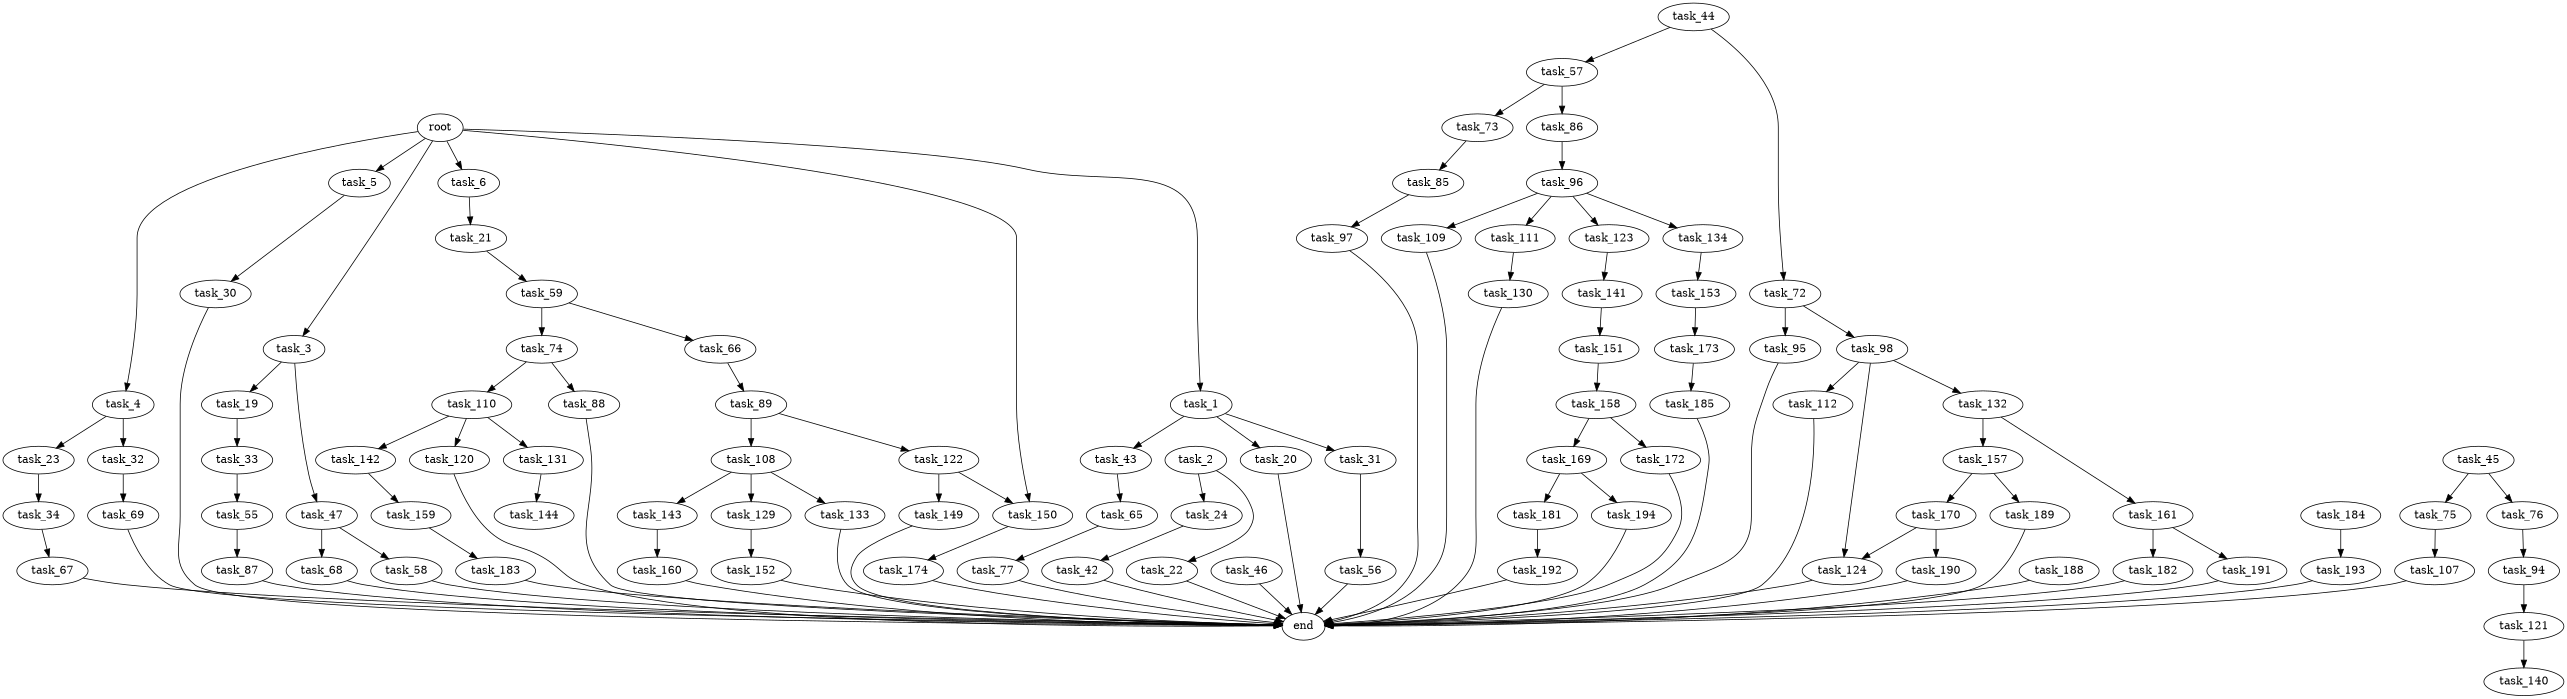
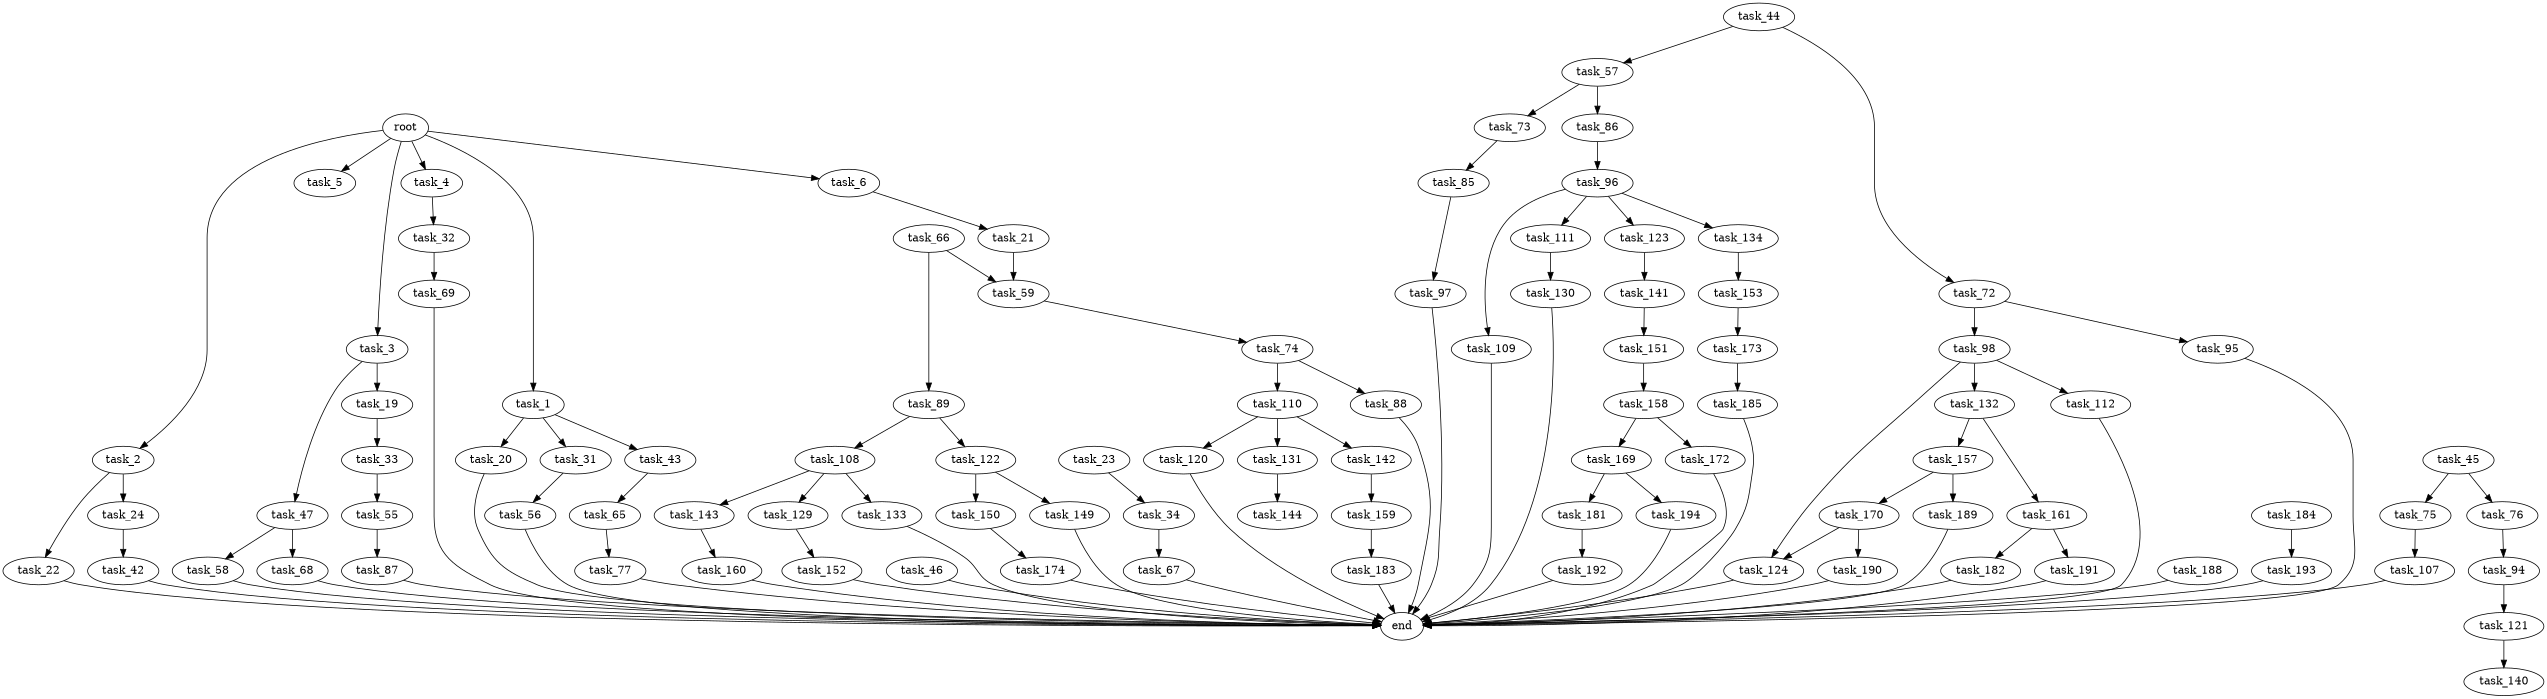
(874, 182) -> (207, 240)
(216, 294) -> none
(627, 320) -> (968, 264)
(84, 430) -> none
